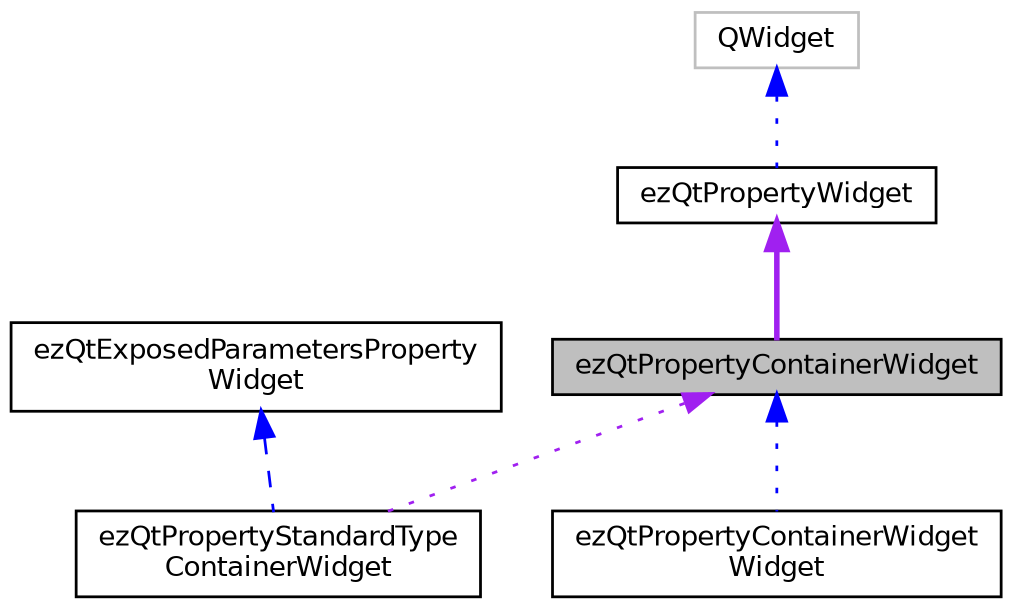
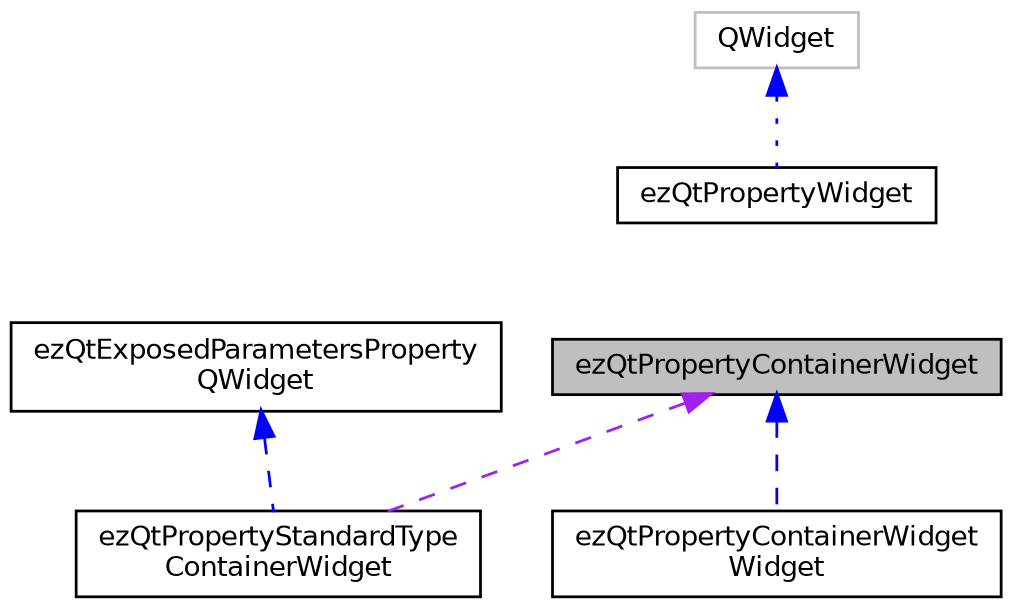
(777, 295) -> none
(256, 367) -> (256, 367)
(535, 458) -> (535, 458)
(777, 466) -> (777, 466)
